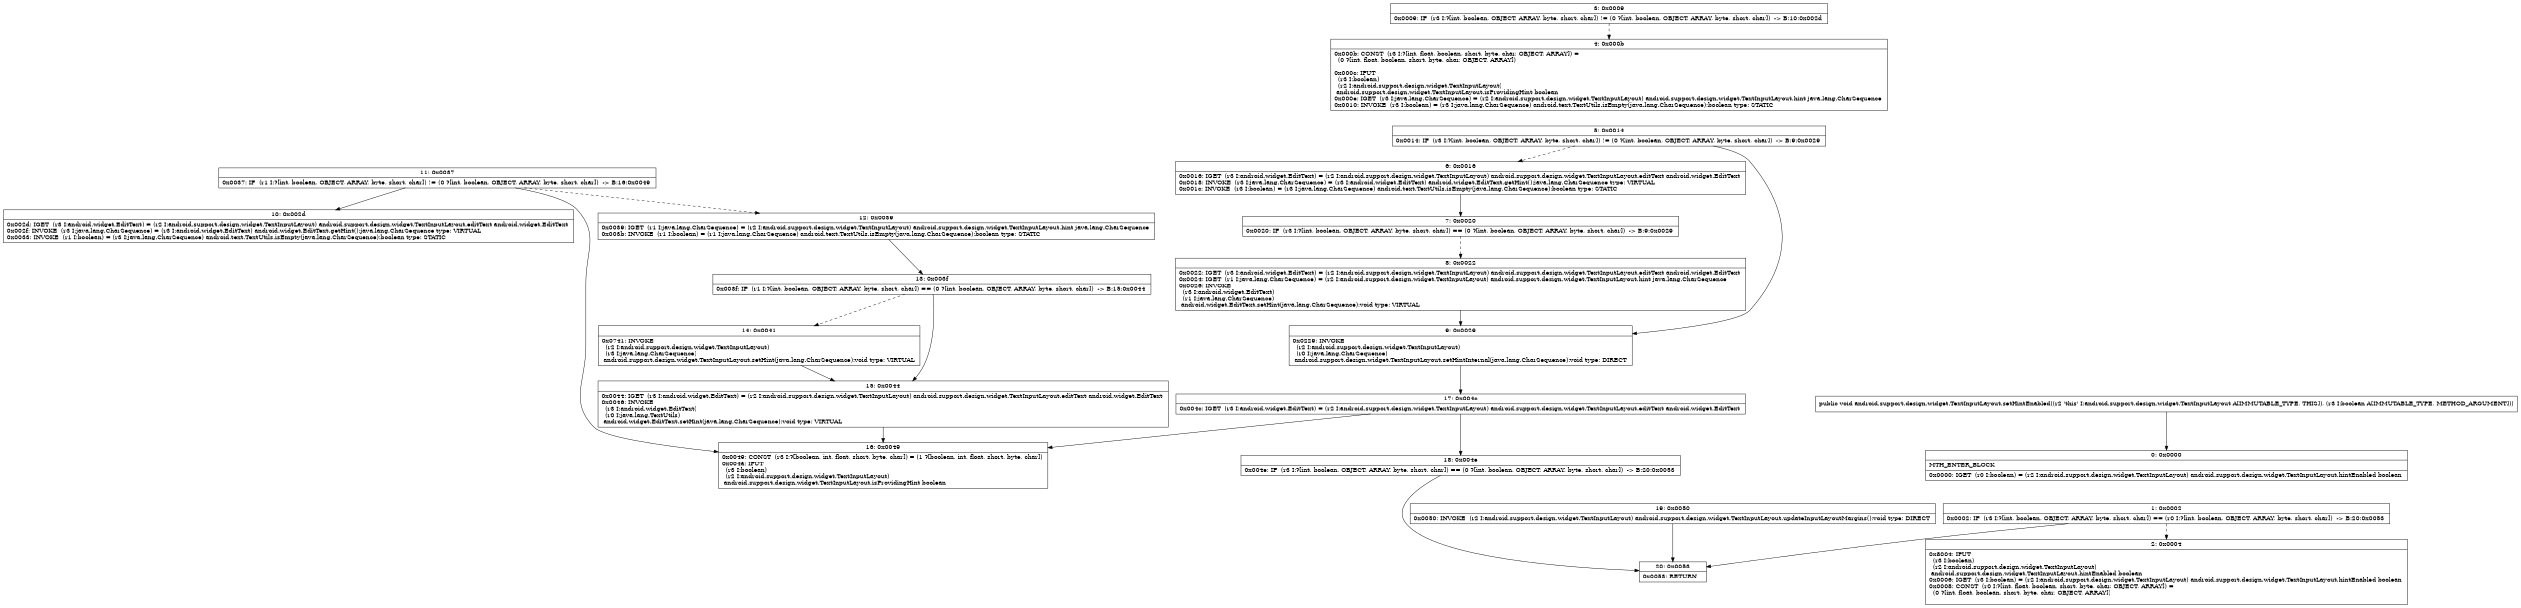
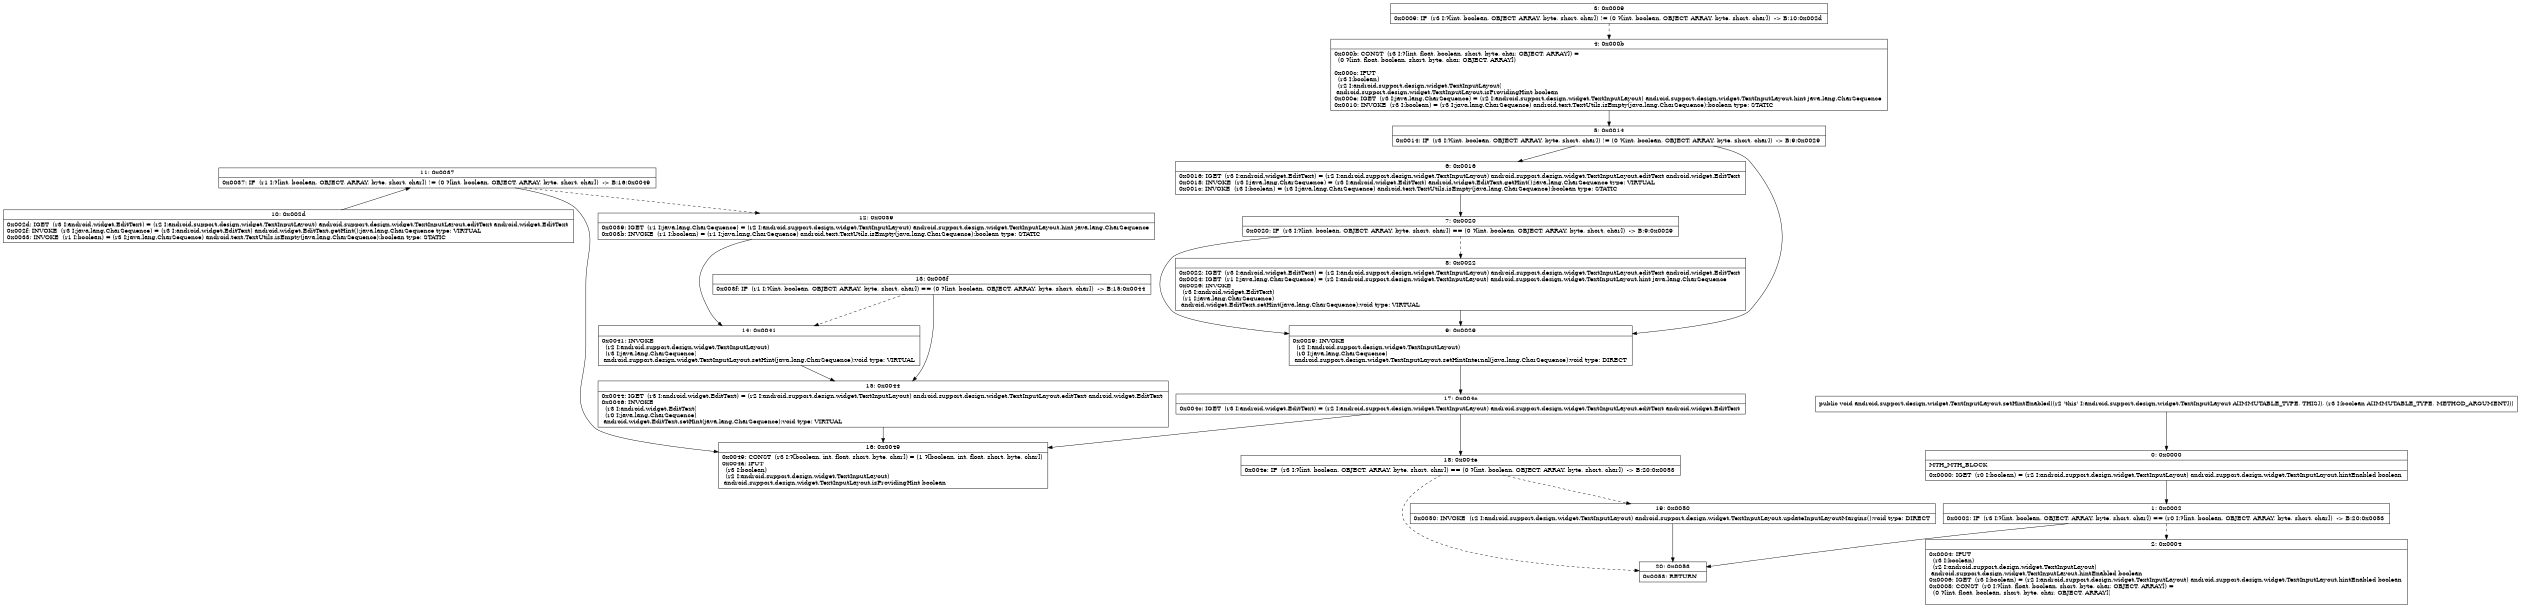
none -> (1609, 116)
(1549, 153) -> (1549, 153)
(373, 198) -> (374, 200)
(904, 255) -> (702, 269)
none -> (1160, 282)
(630, 341) -> (630, 341)
(1321, 341) -> (1321, 341)
(641, 415) -> (649, 415)
(1962, 465) -> (1958, 465)
none -> (1565, 489)
none -> (2166, 490)
(1952, 554) -> (1952, 554)
(1484, 555) -> (1484, 555)
